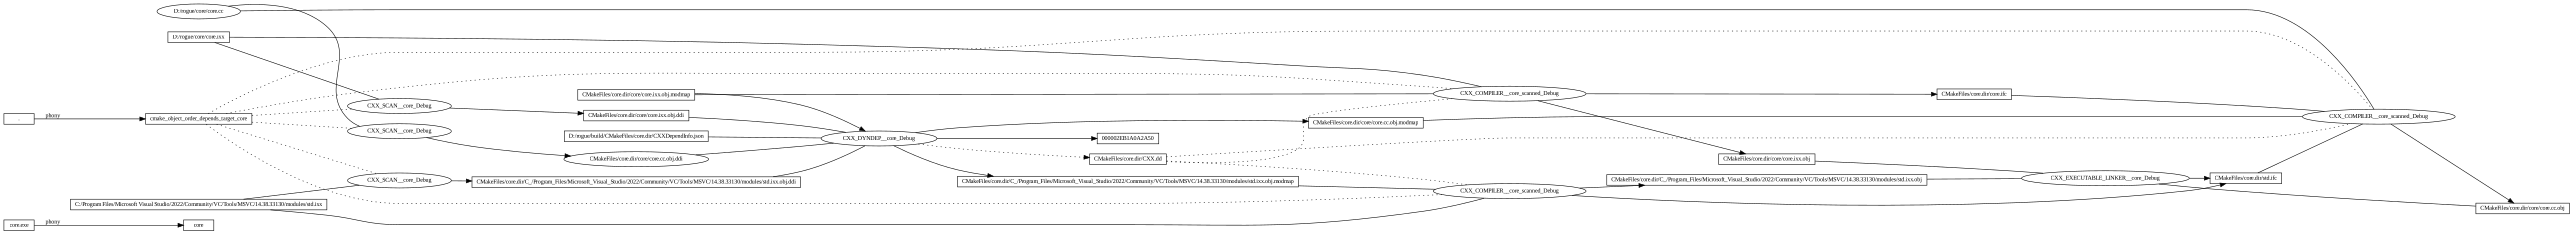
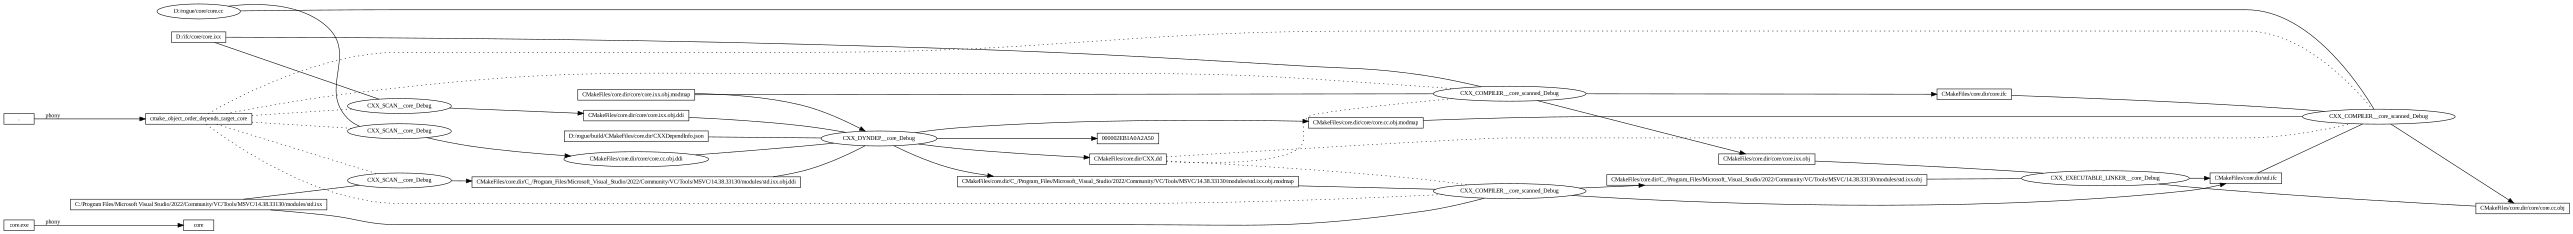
(199, 37) -> (199, 37)
(1001, 152) -> (1001, 152)
